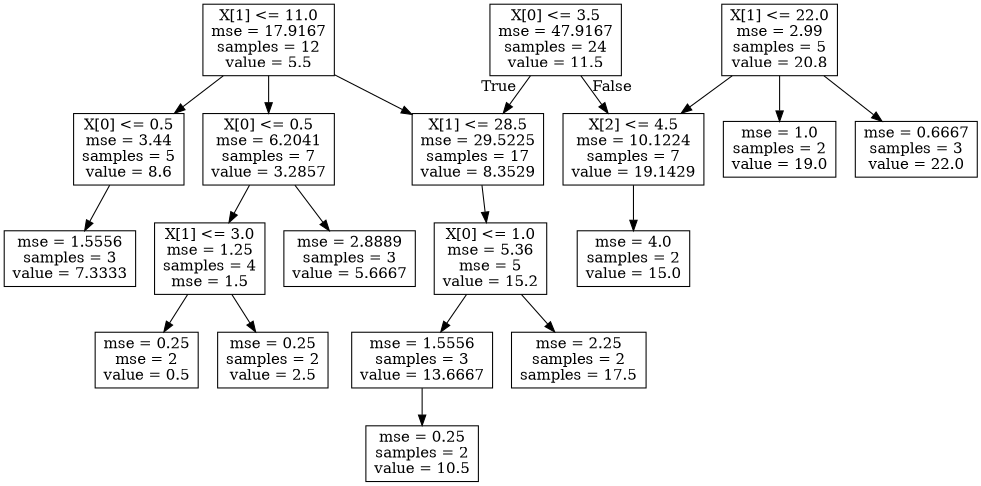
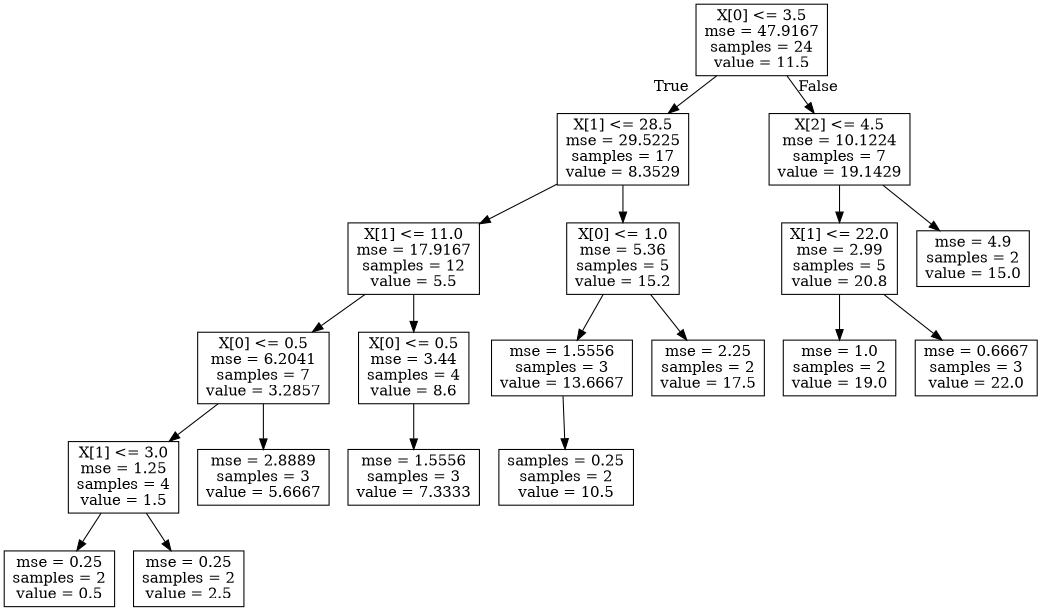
(711, 91) -> (840, 199)
(369, 92) -> (523, 202)
(129, 149) -> (414, 368)
(210, 259) -> (124, 477)
(490, 259) -> (623, 259)
(633, 259) -> (973, 259)
(147, 360) -> (59, 579)
(579, 360) -> (708, 368)
(422, 454) -> (566, 477)
